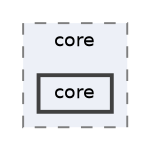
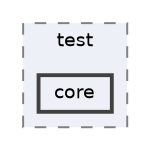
(75, 41) -> (75, 41)
